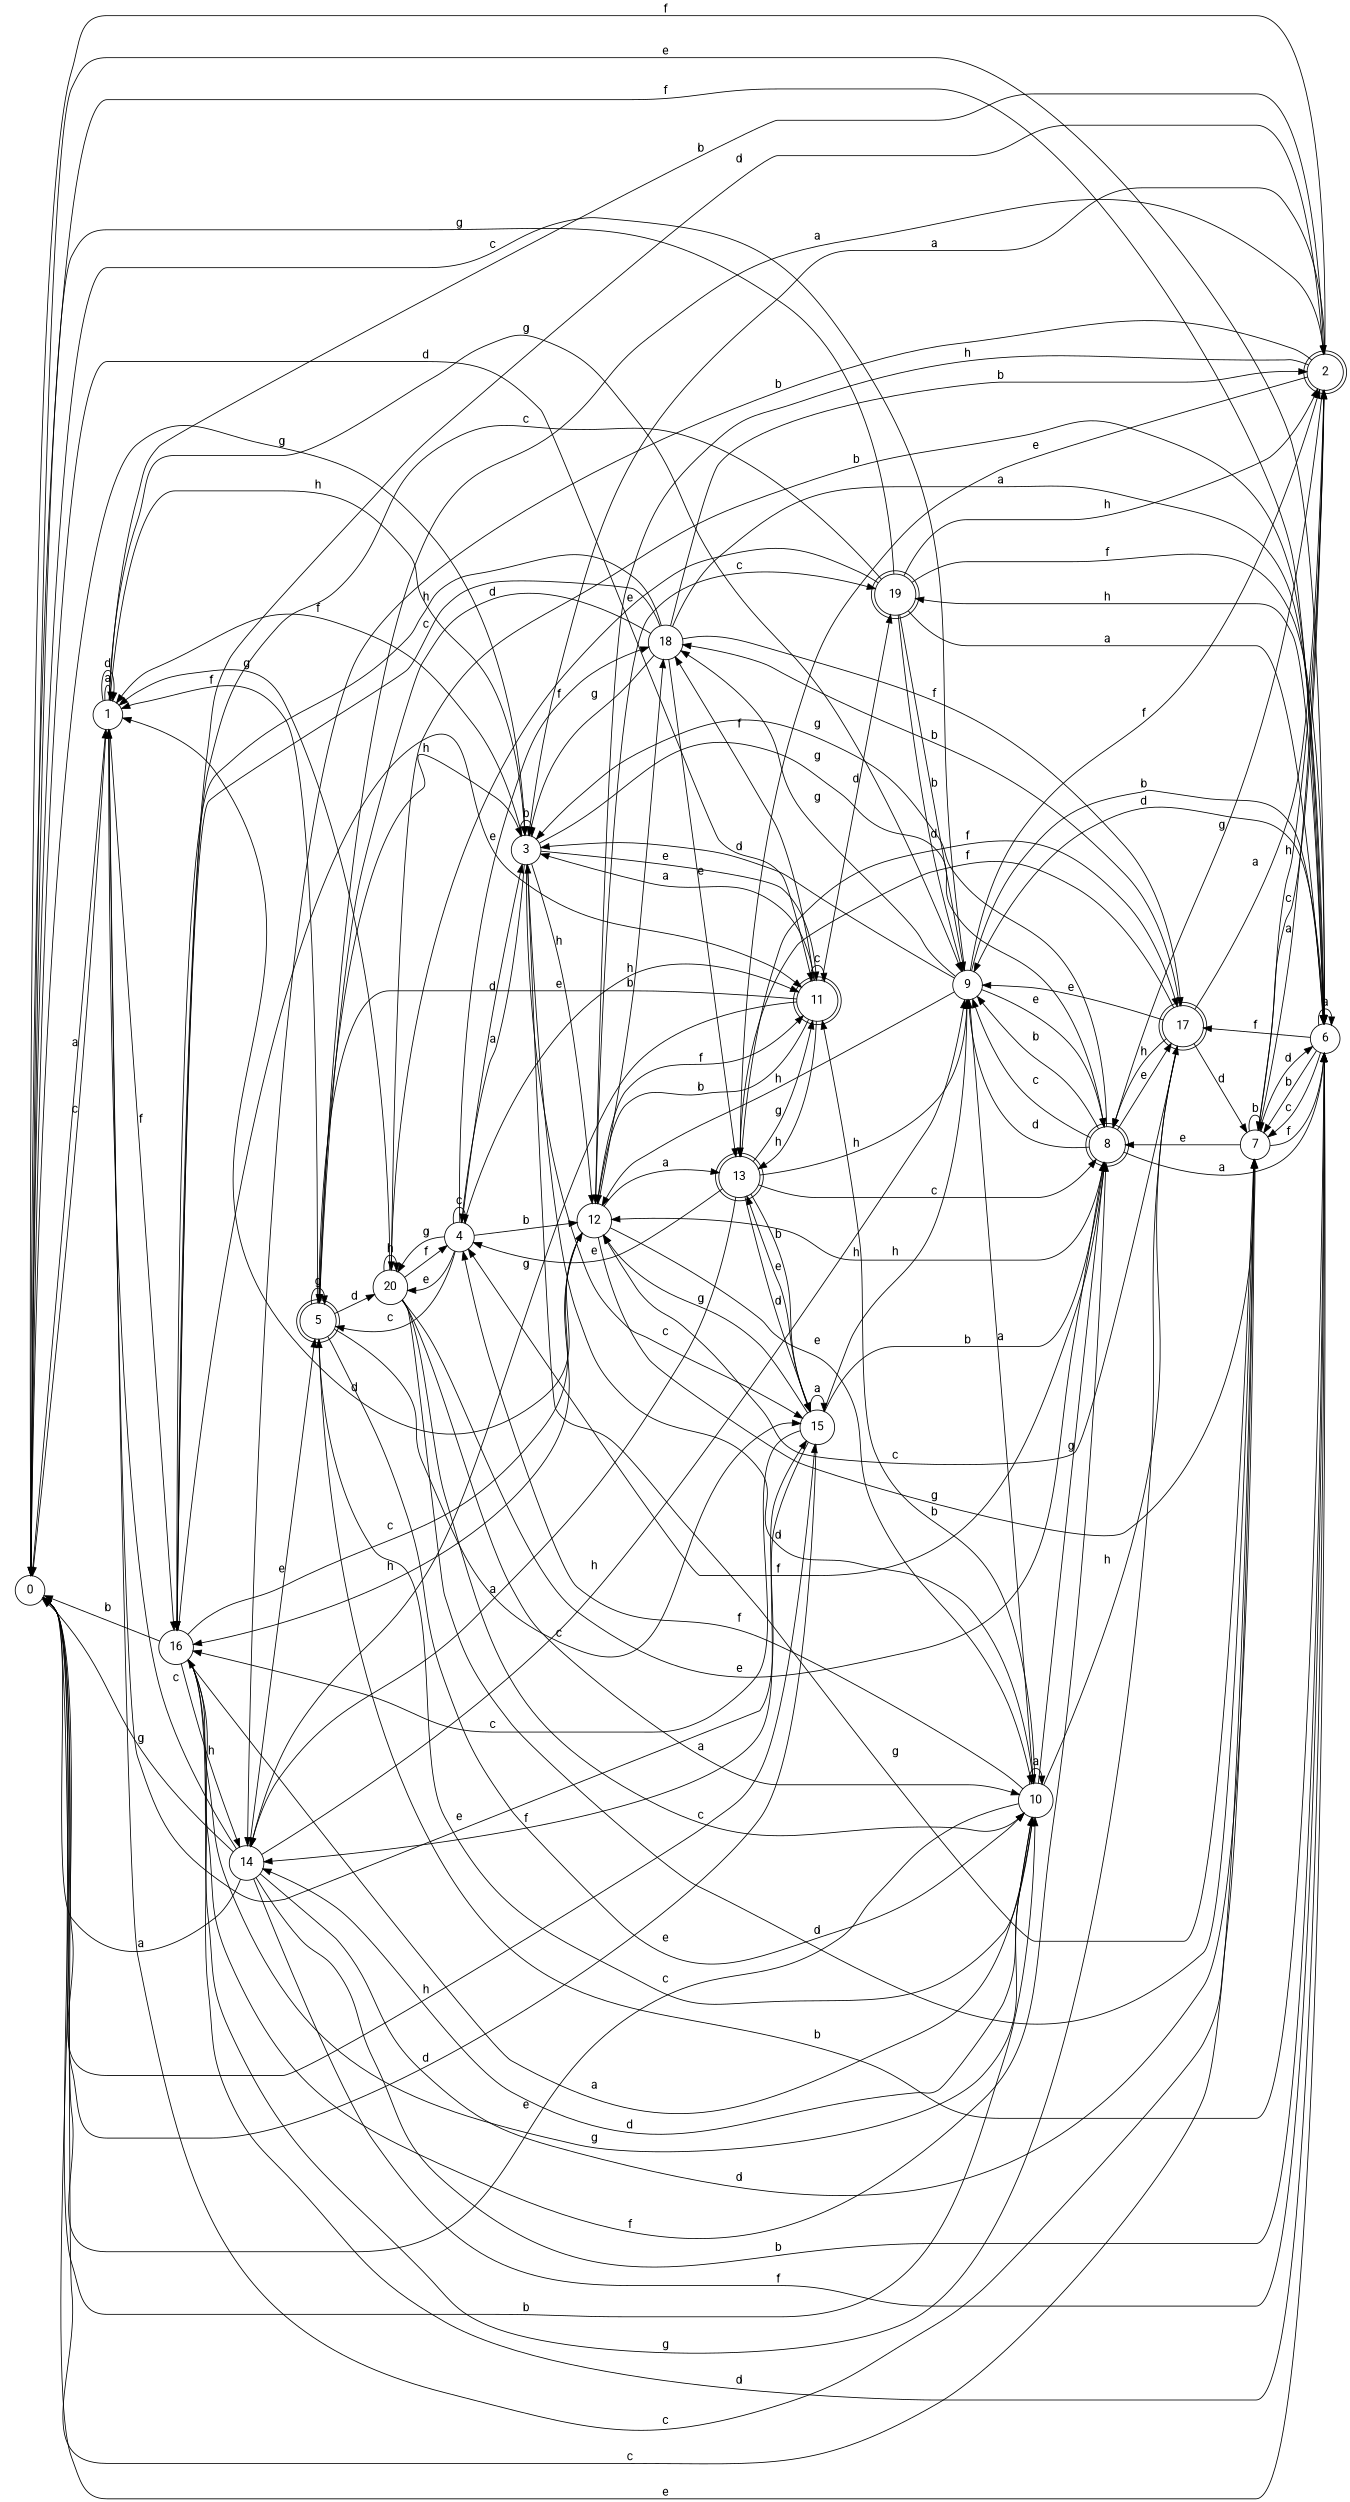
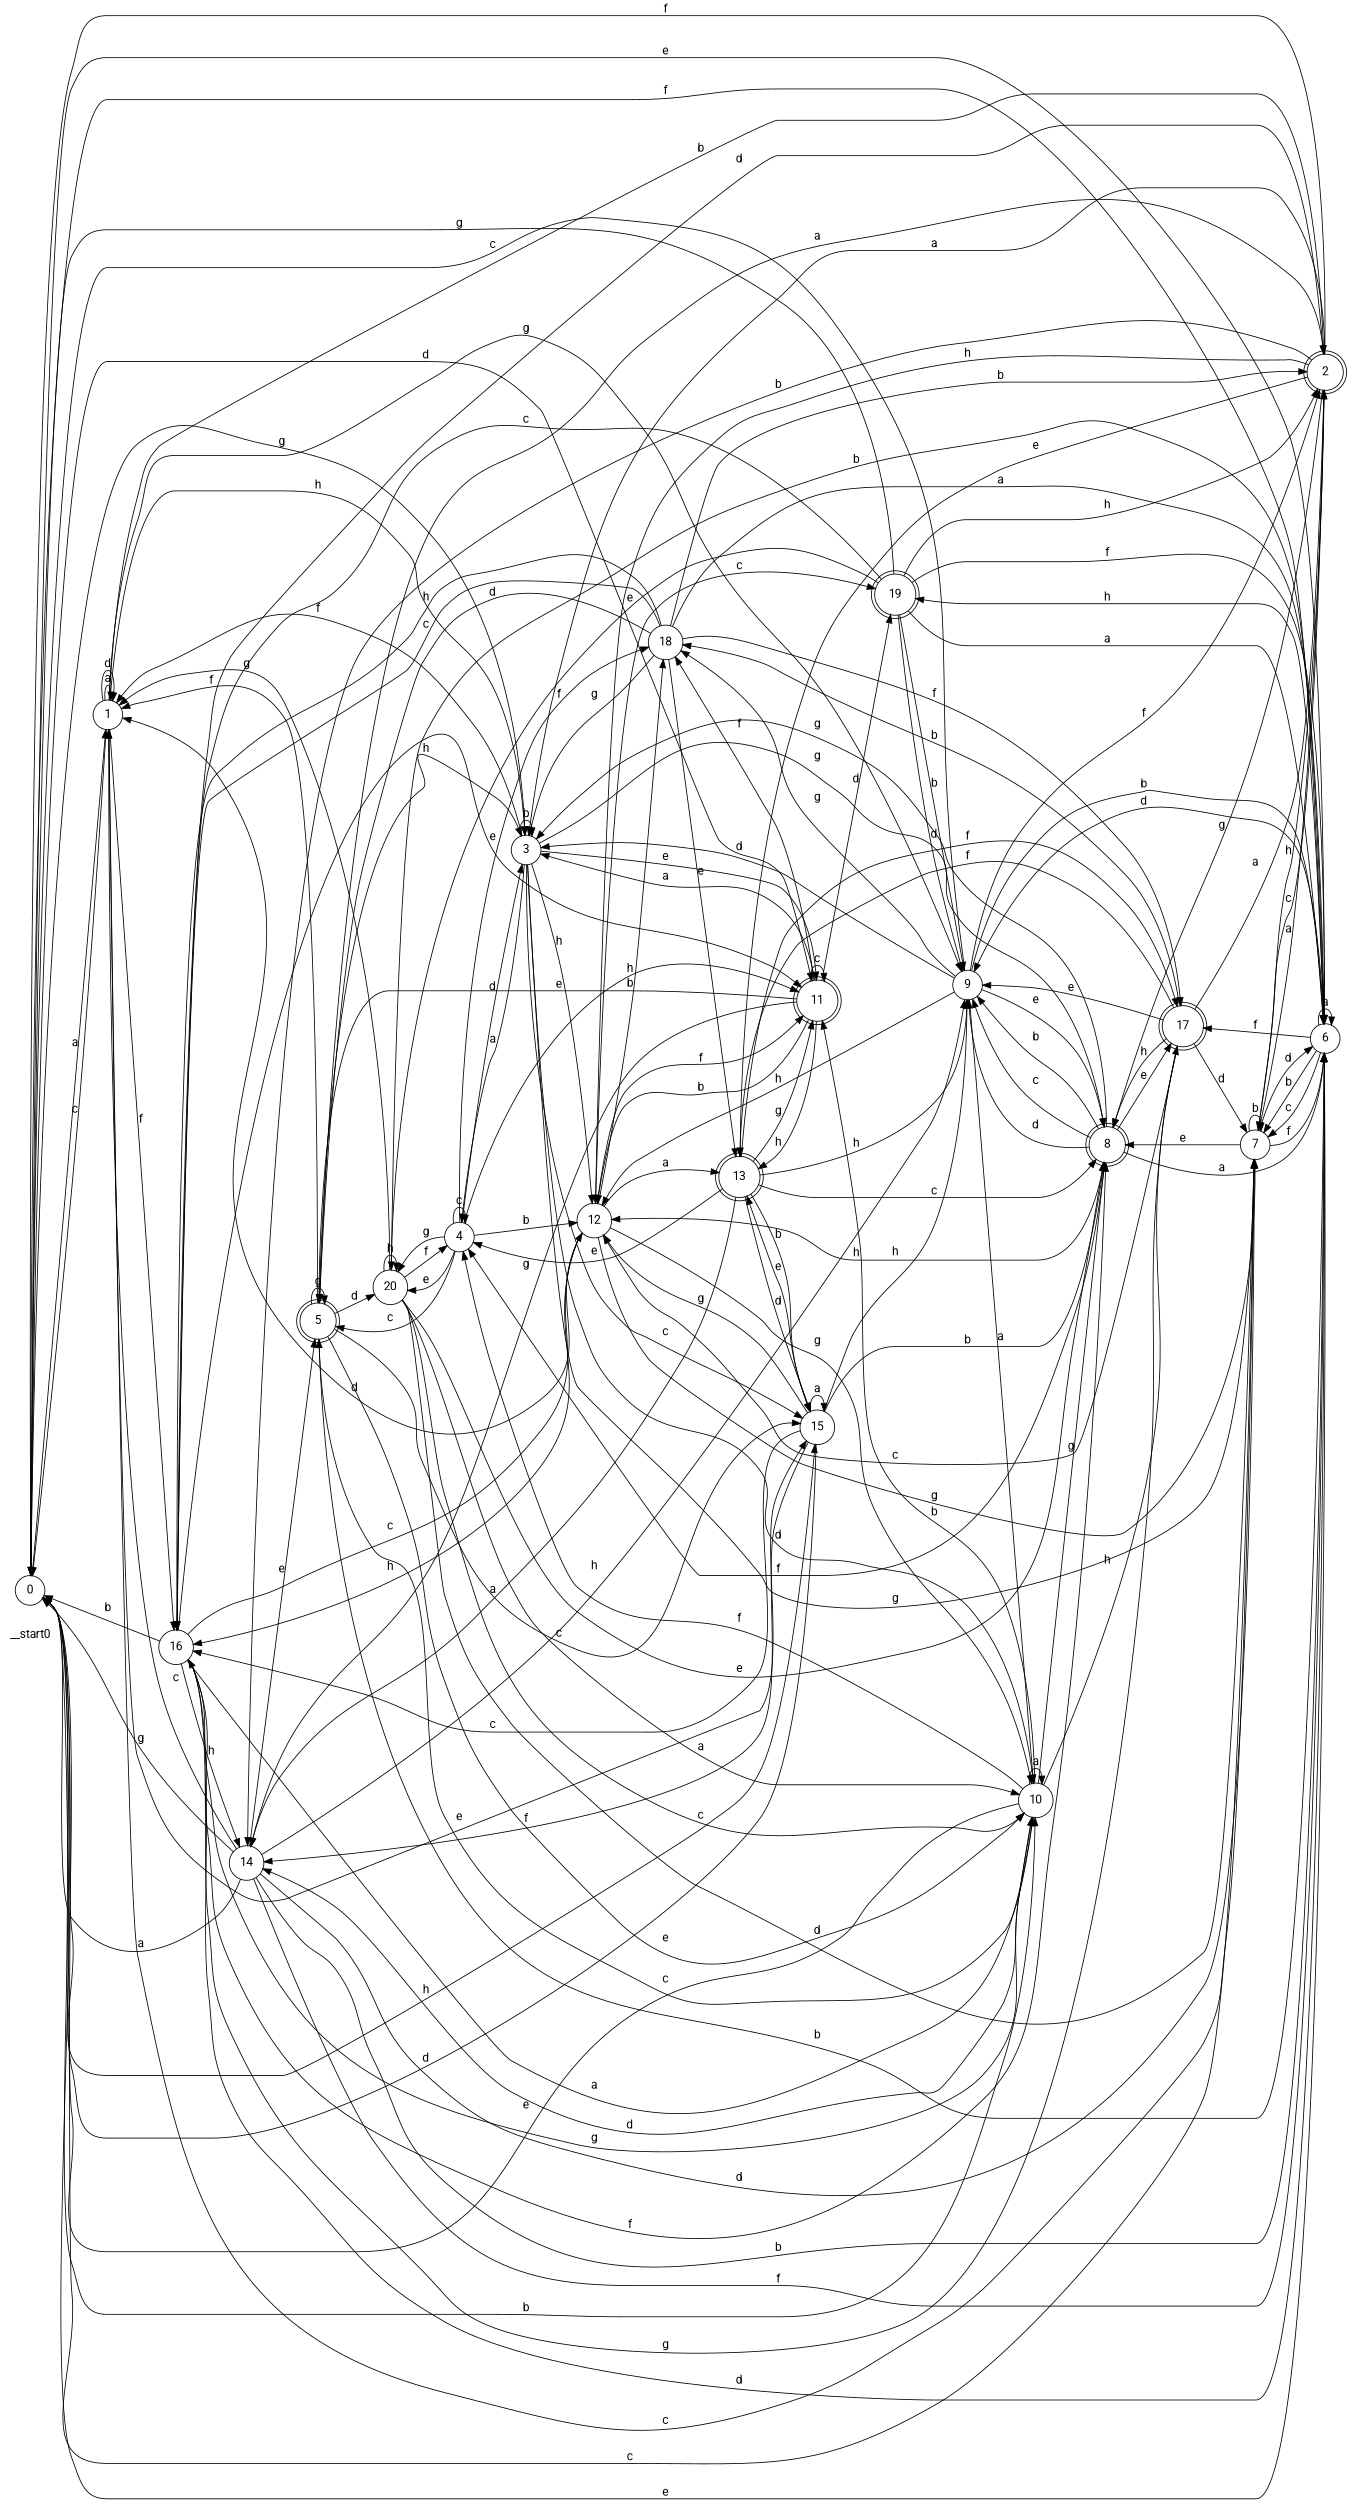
(817, 1341) -> (817, 1341)
none -> (30, 1635)
(927, 1822) -> (744, 1555)
